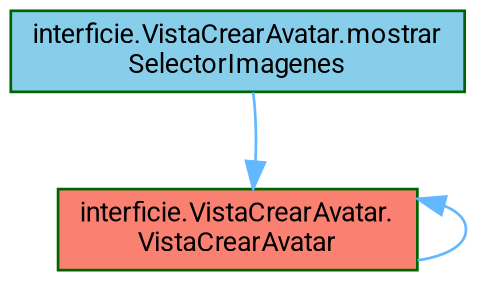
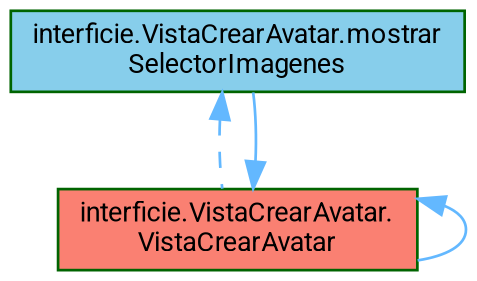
none -> (220, 154)
